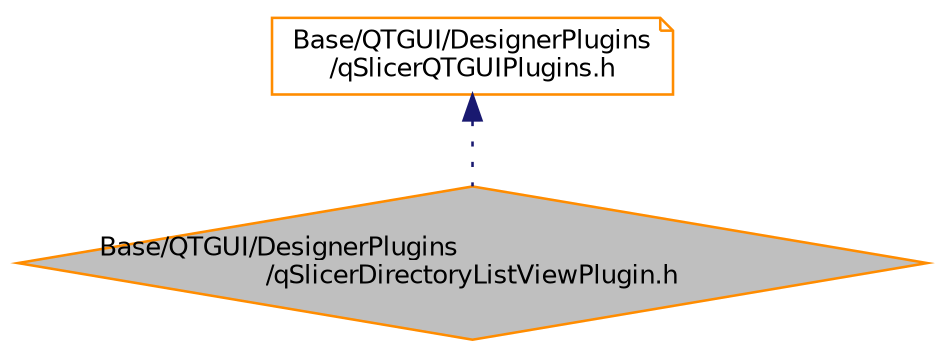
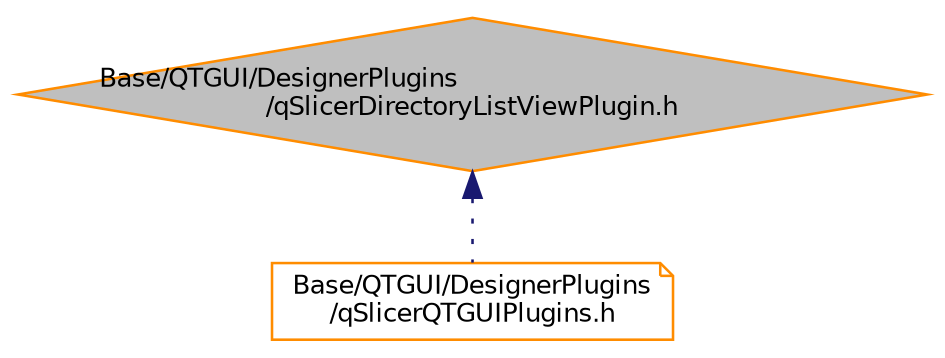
(473, 154) -> (473, 230)
